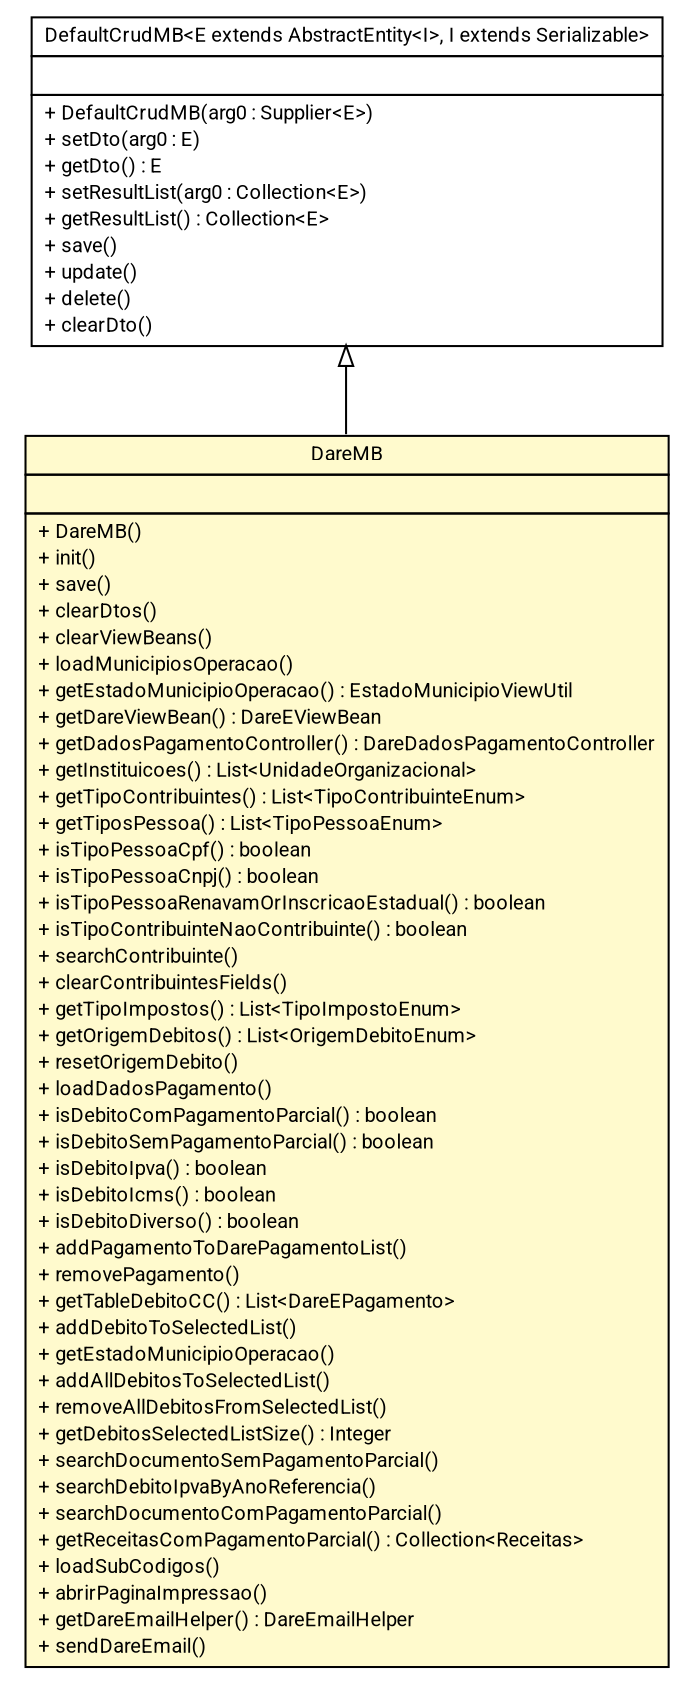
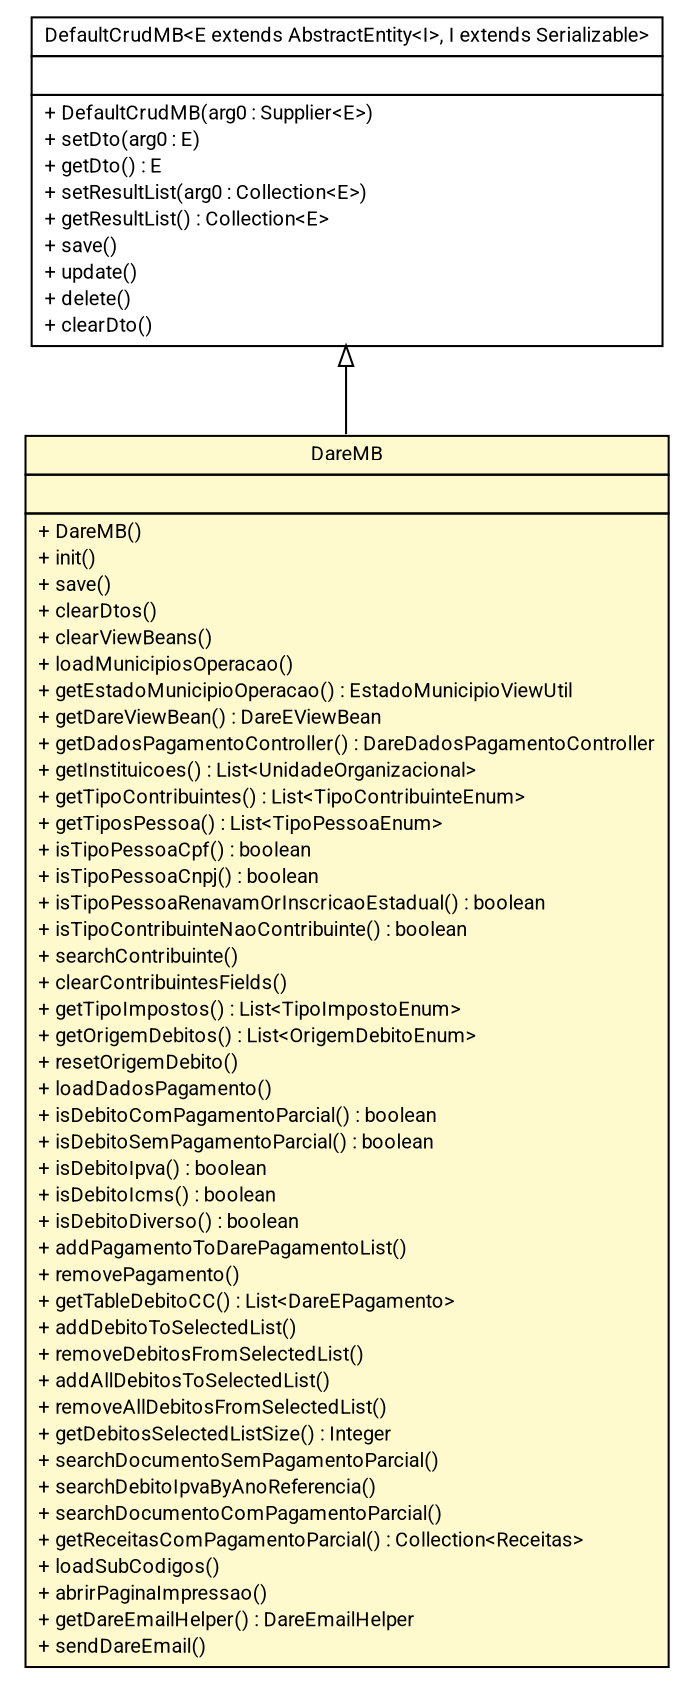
(188, 1355) -> (202, 1355)
